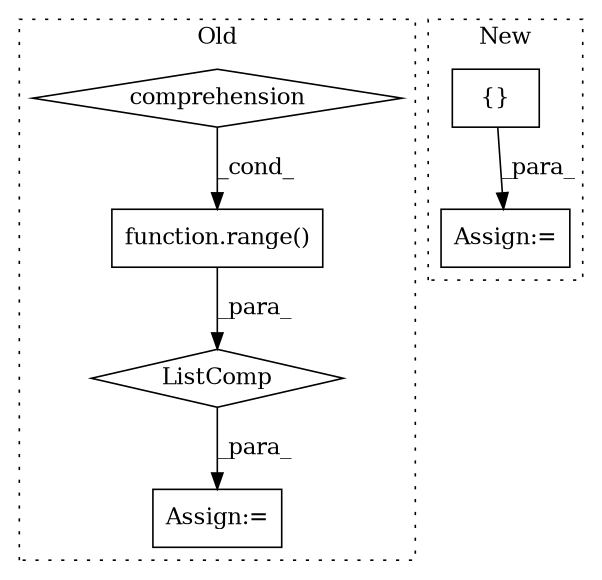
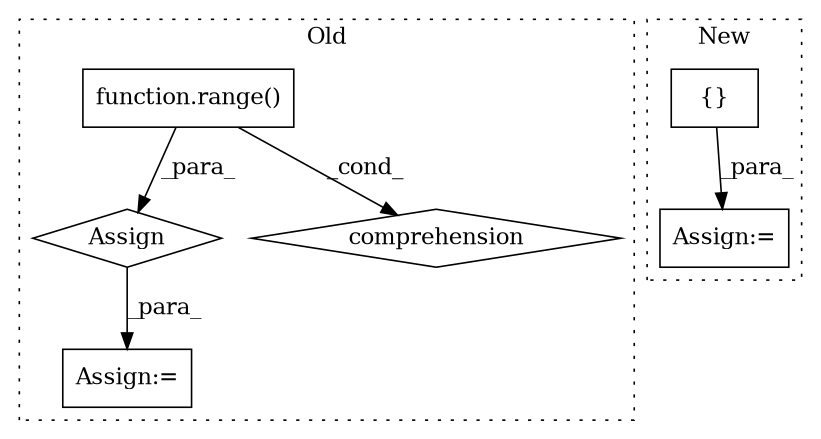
(217, 160) -> (311, 167)
(217, 378) -> (127, 238)
